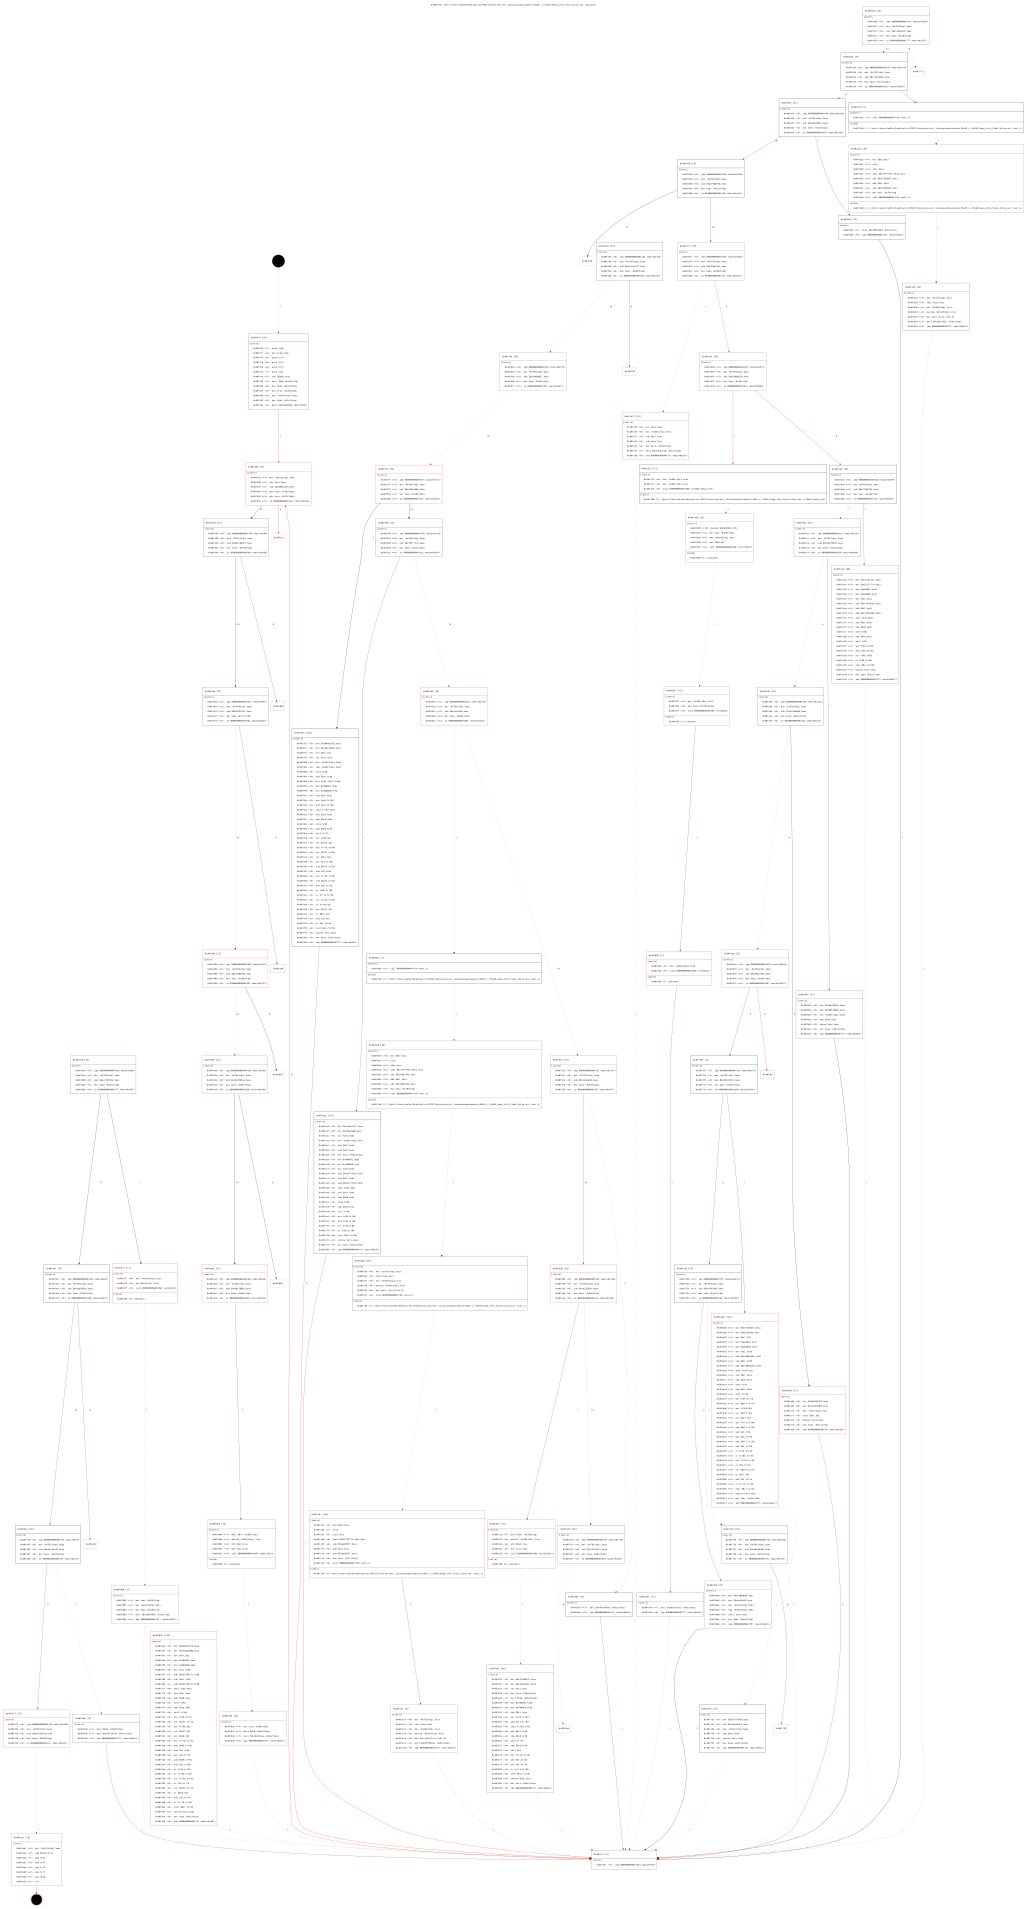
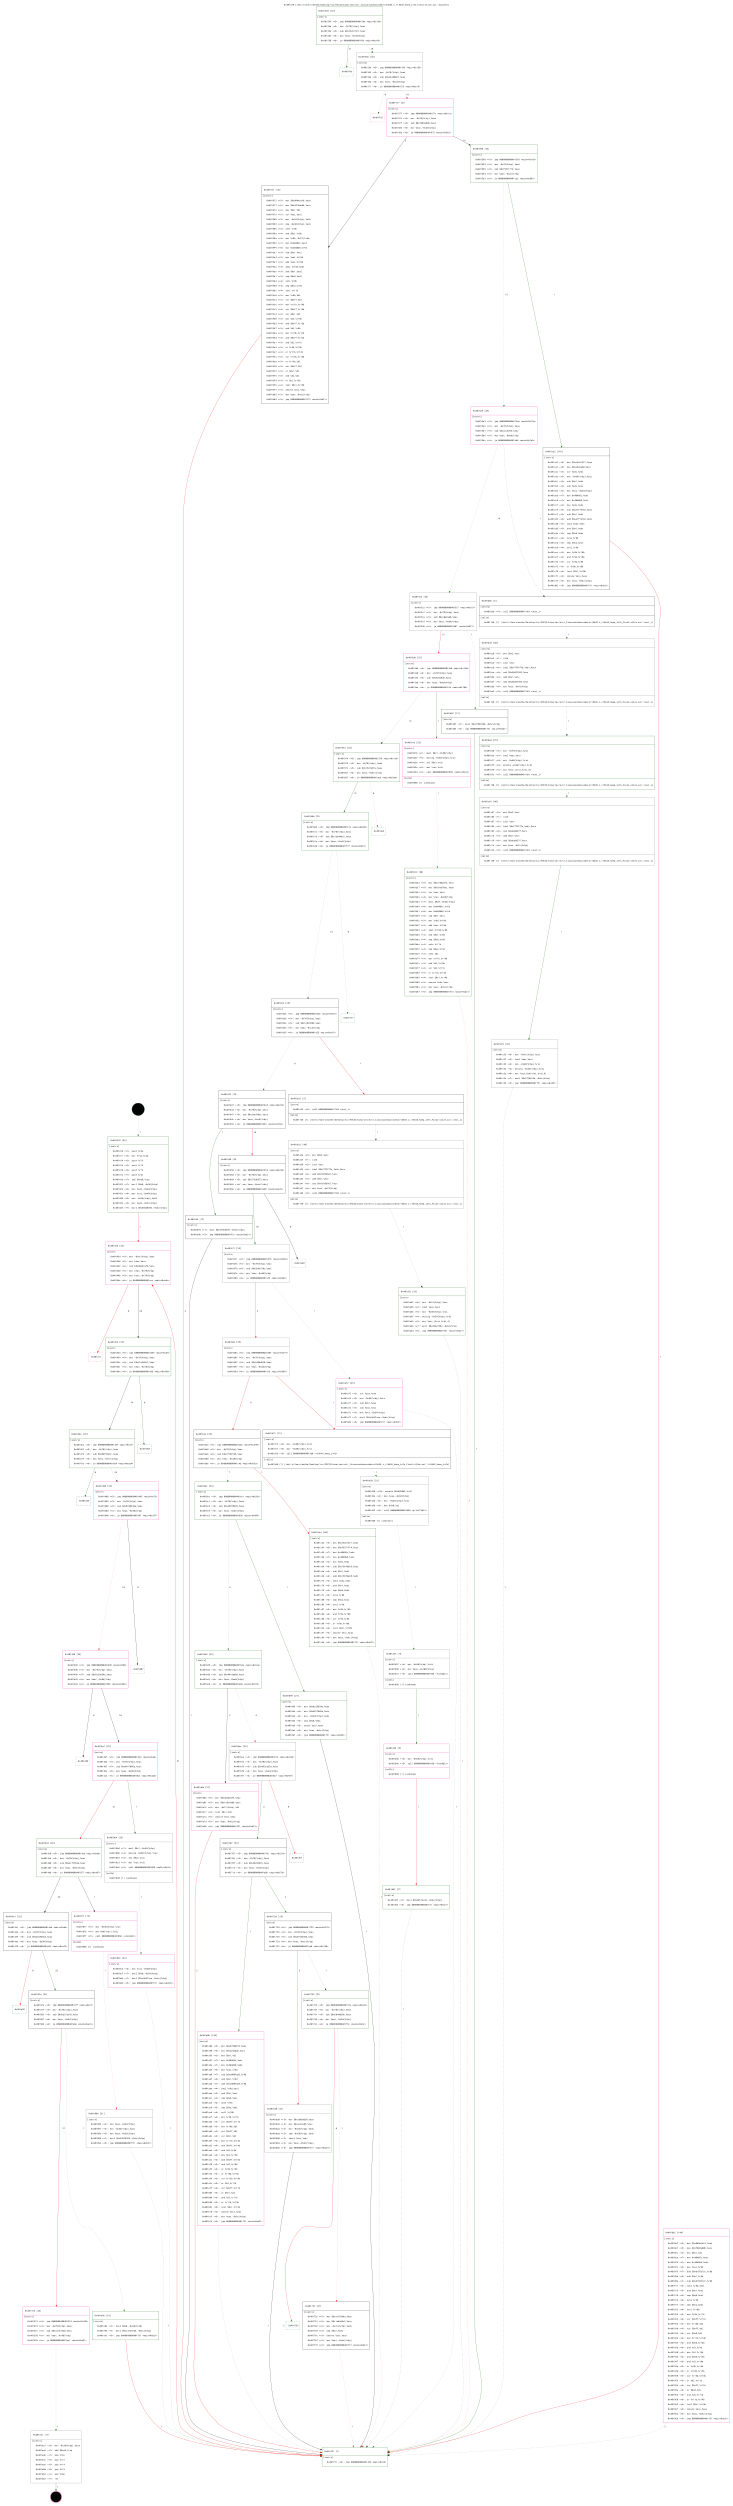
none -> (377, 118)
none -> (351, 796)
none -> (97, 1809)
